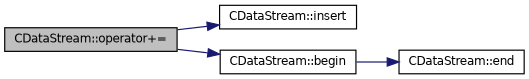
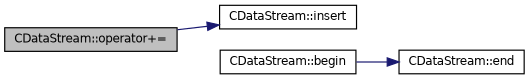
(193, 51) -> none
